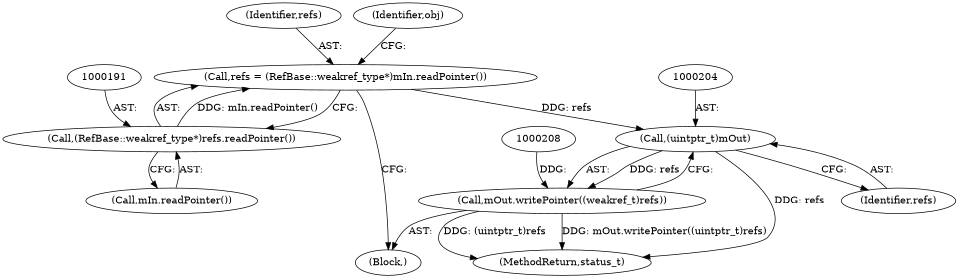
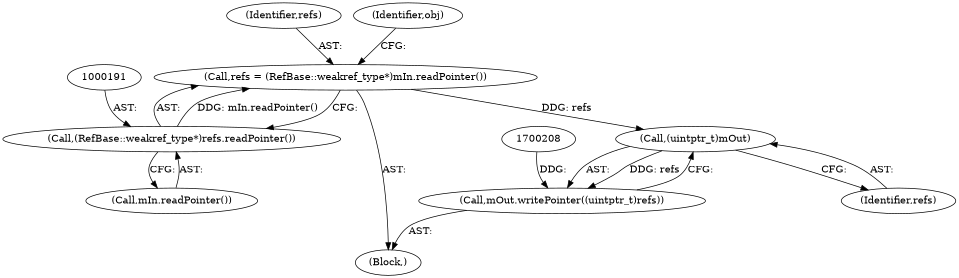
(696, 77) -> none
(539, 139) -> (539, 139)
(396, 170) -> (396, 170)
(562, 201) -> (562, 201)
(562, 263) -> none
